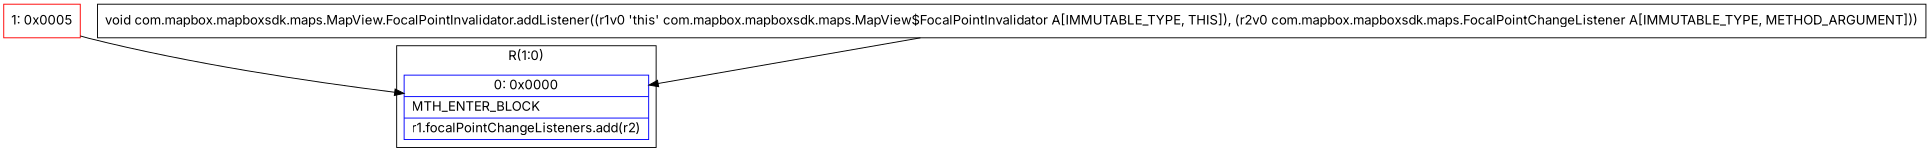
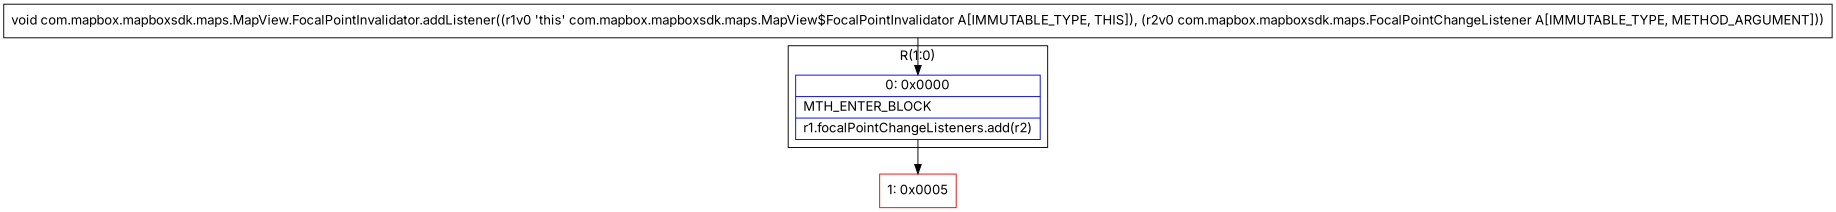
(237, 69) -> (918, 153)
